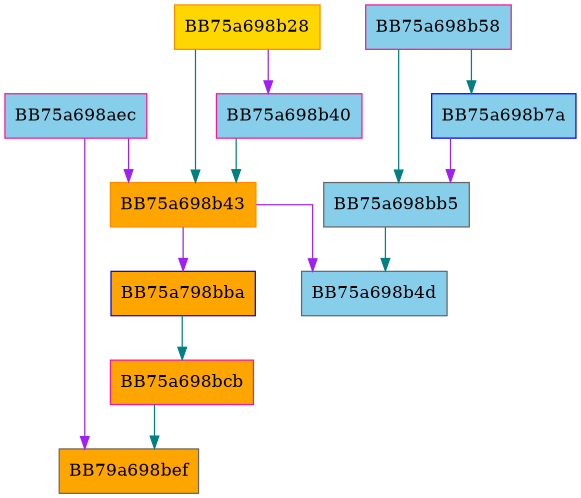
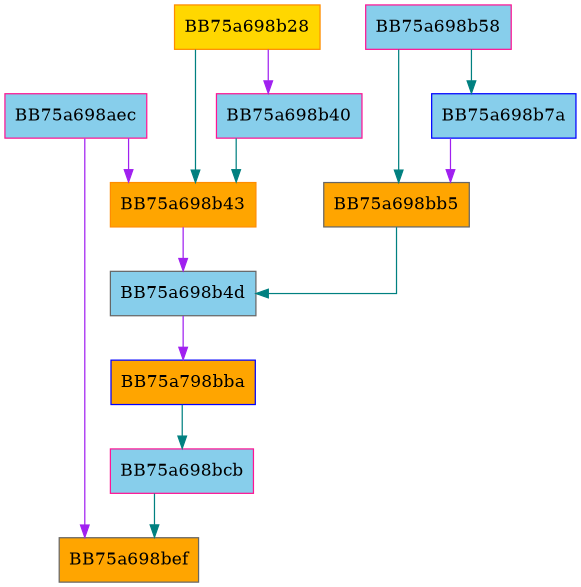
(397, 205) -> (397, 205)
(183, 243) -> (183, 332)
(182, 382) -> (182, 471)
(129, 471) -> (129, 560)
